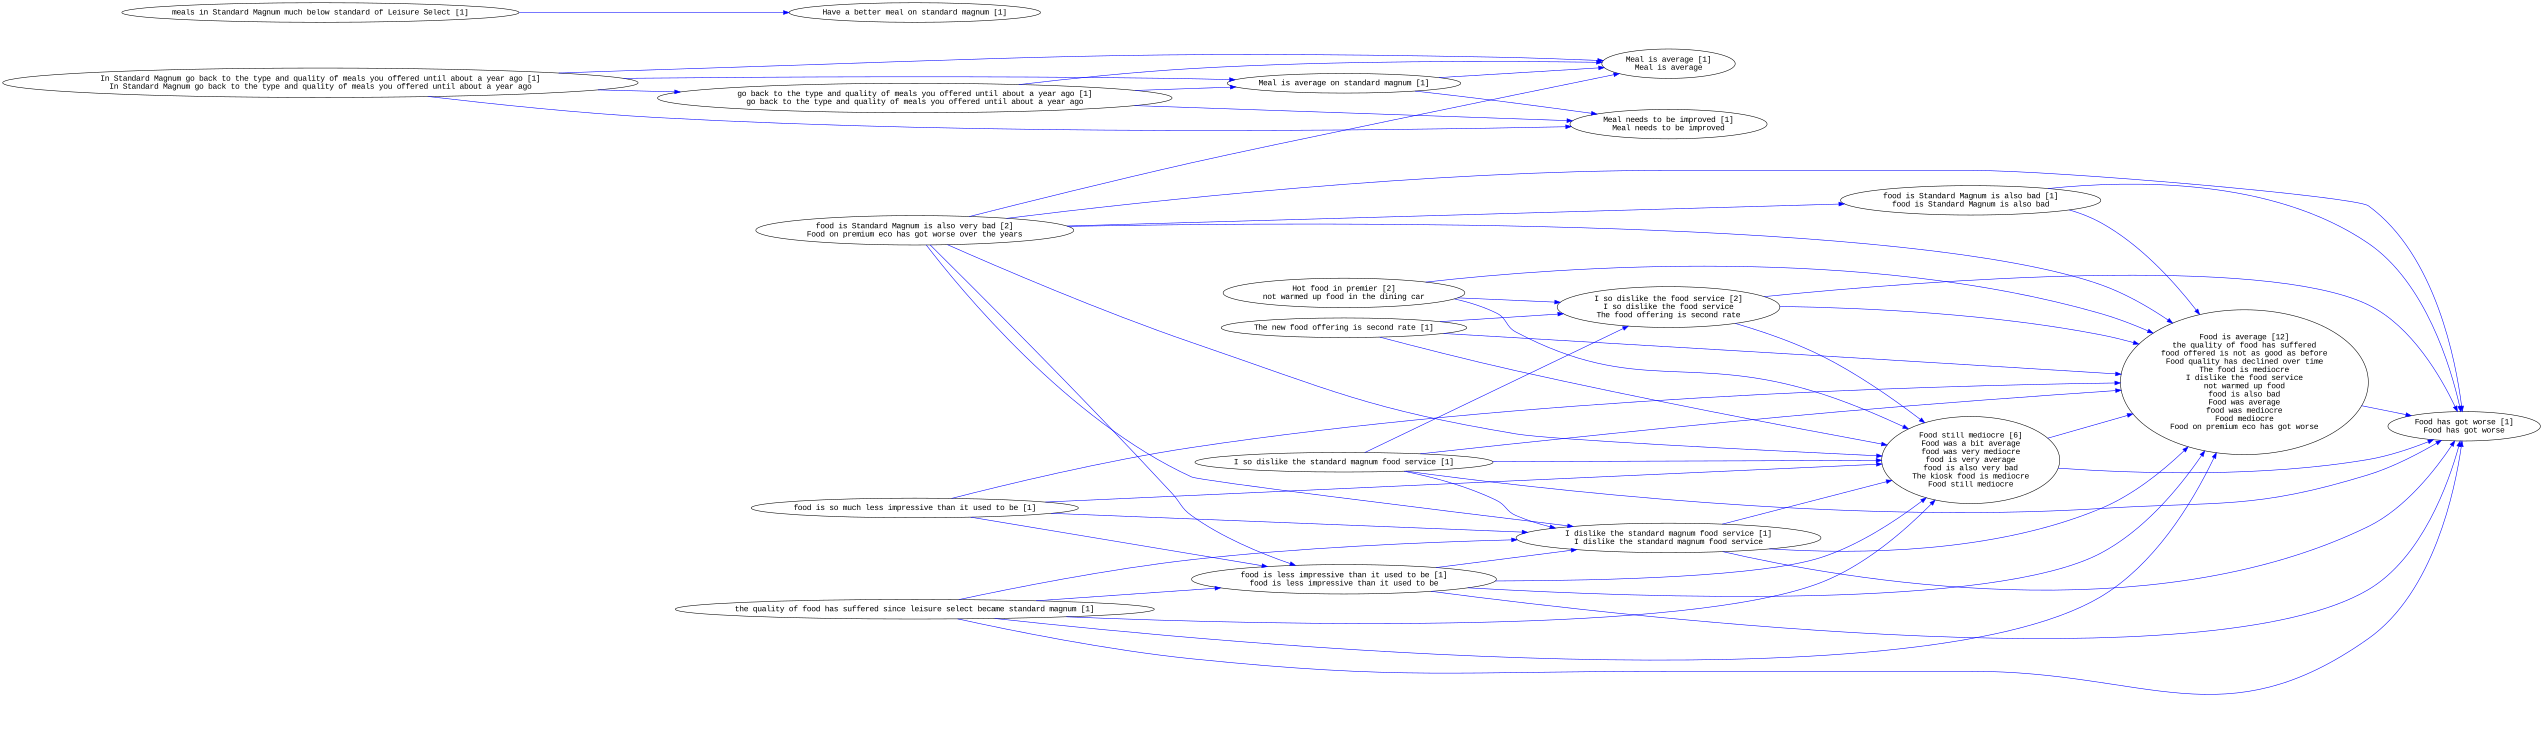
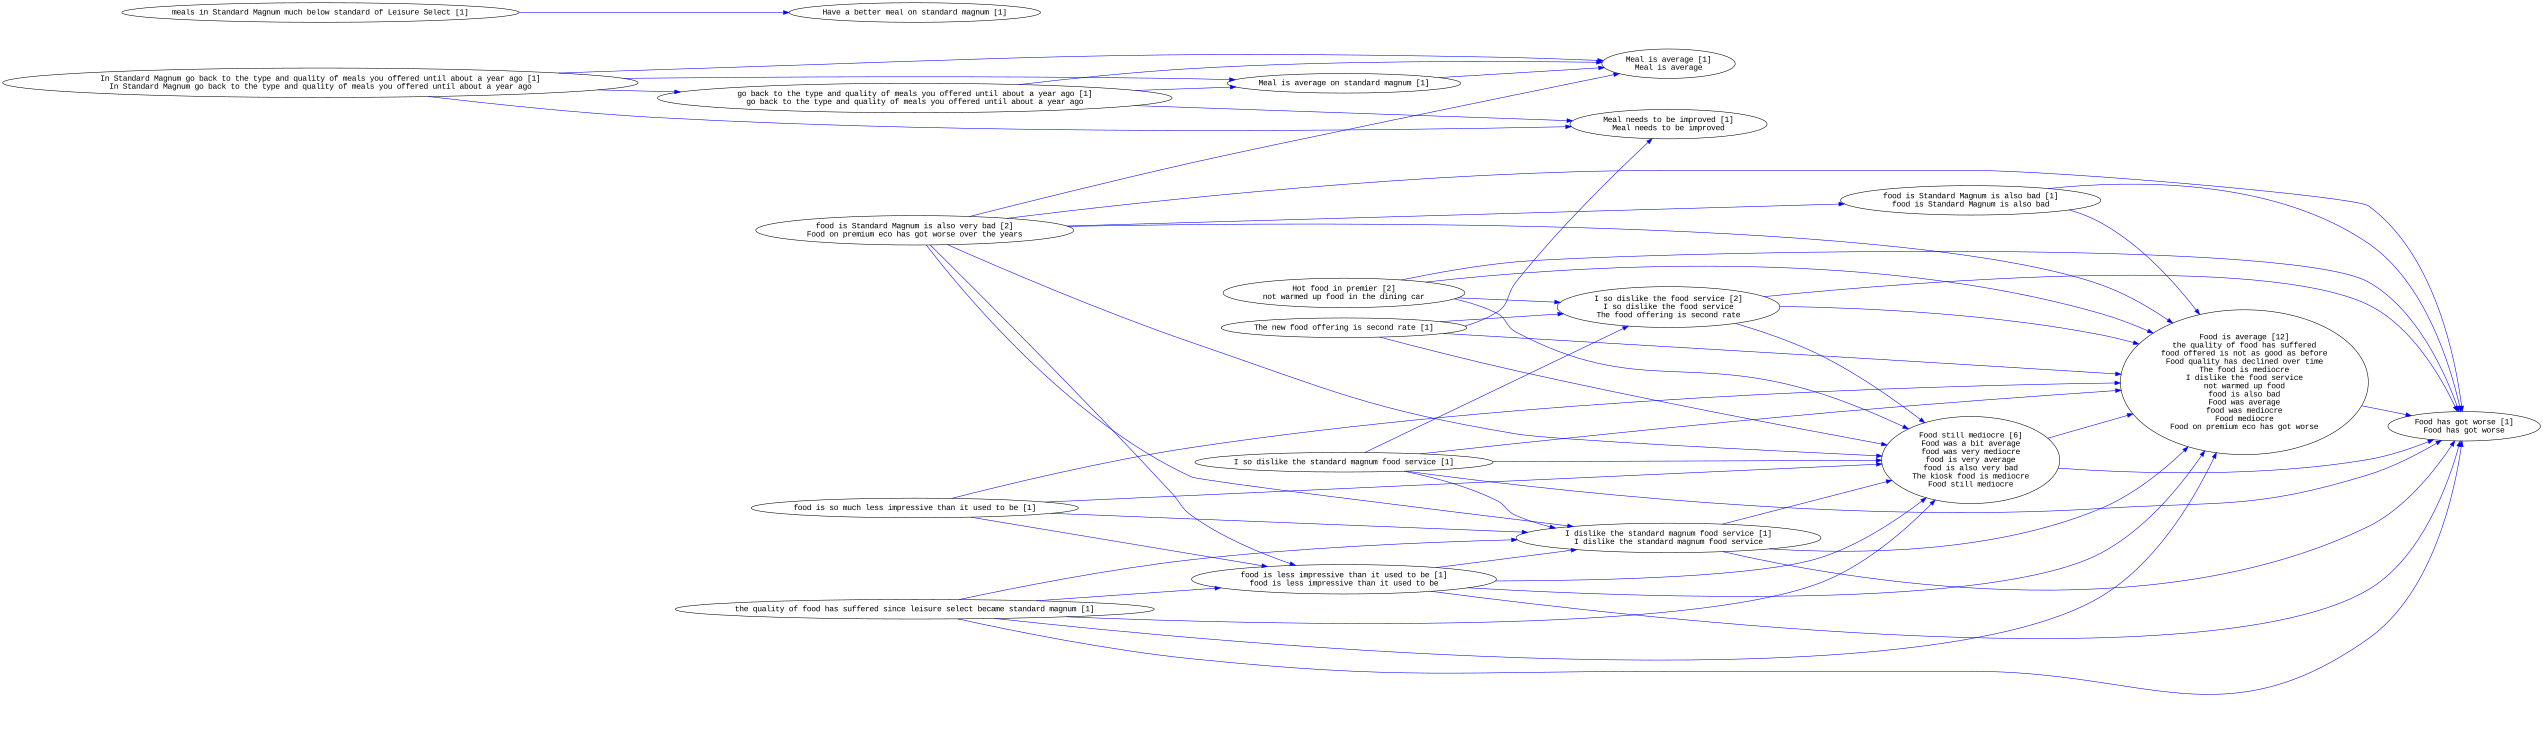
(1503, 102) -> (1555, 236)
none -> (1963, 252)
